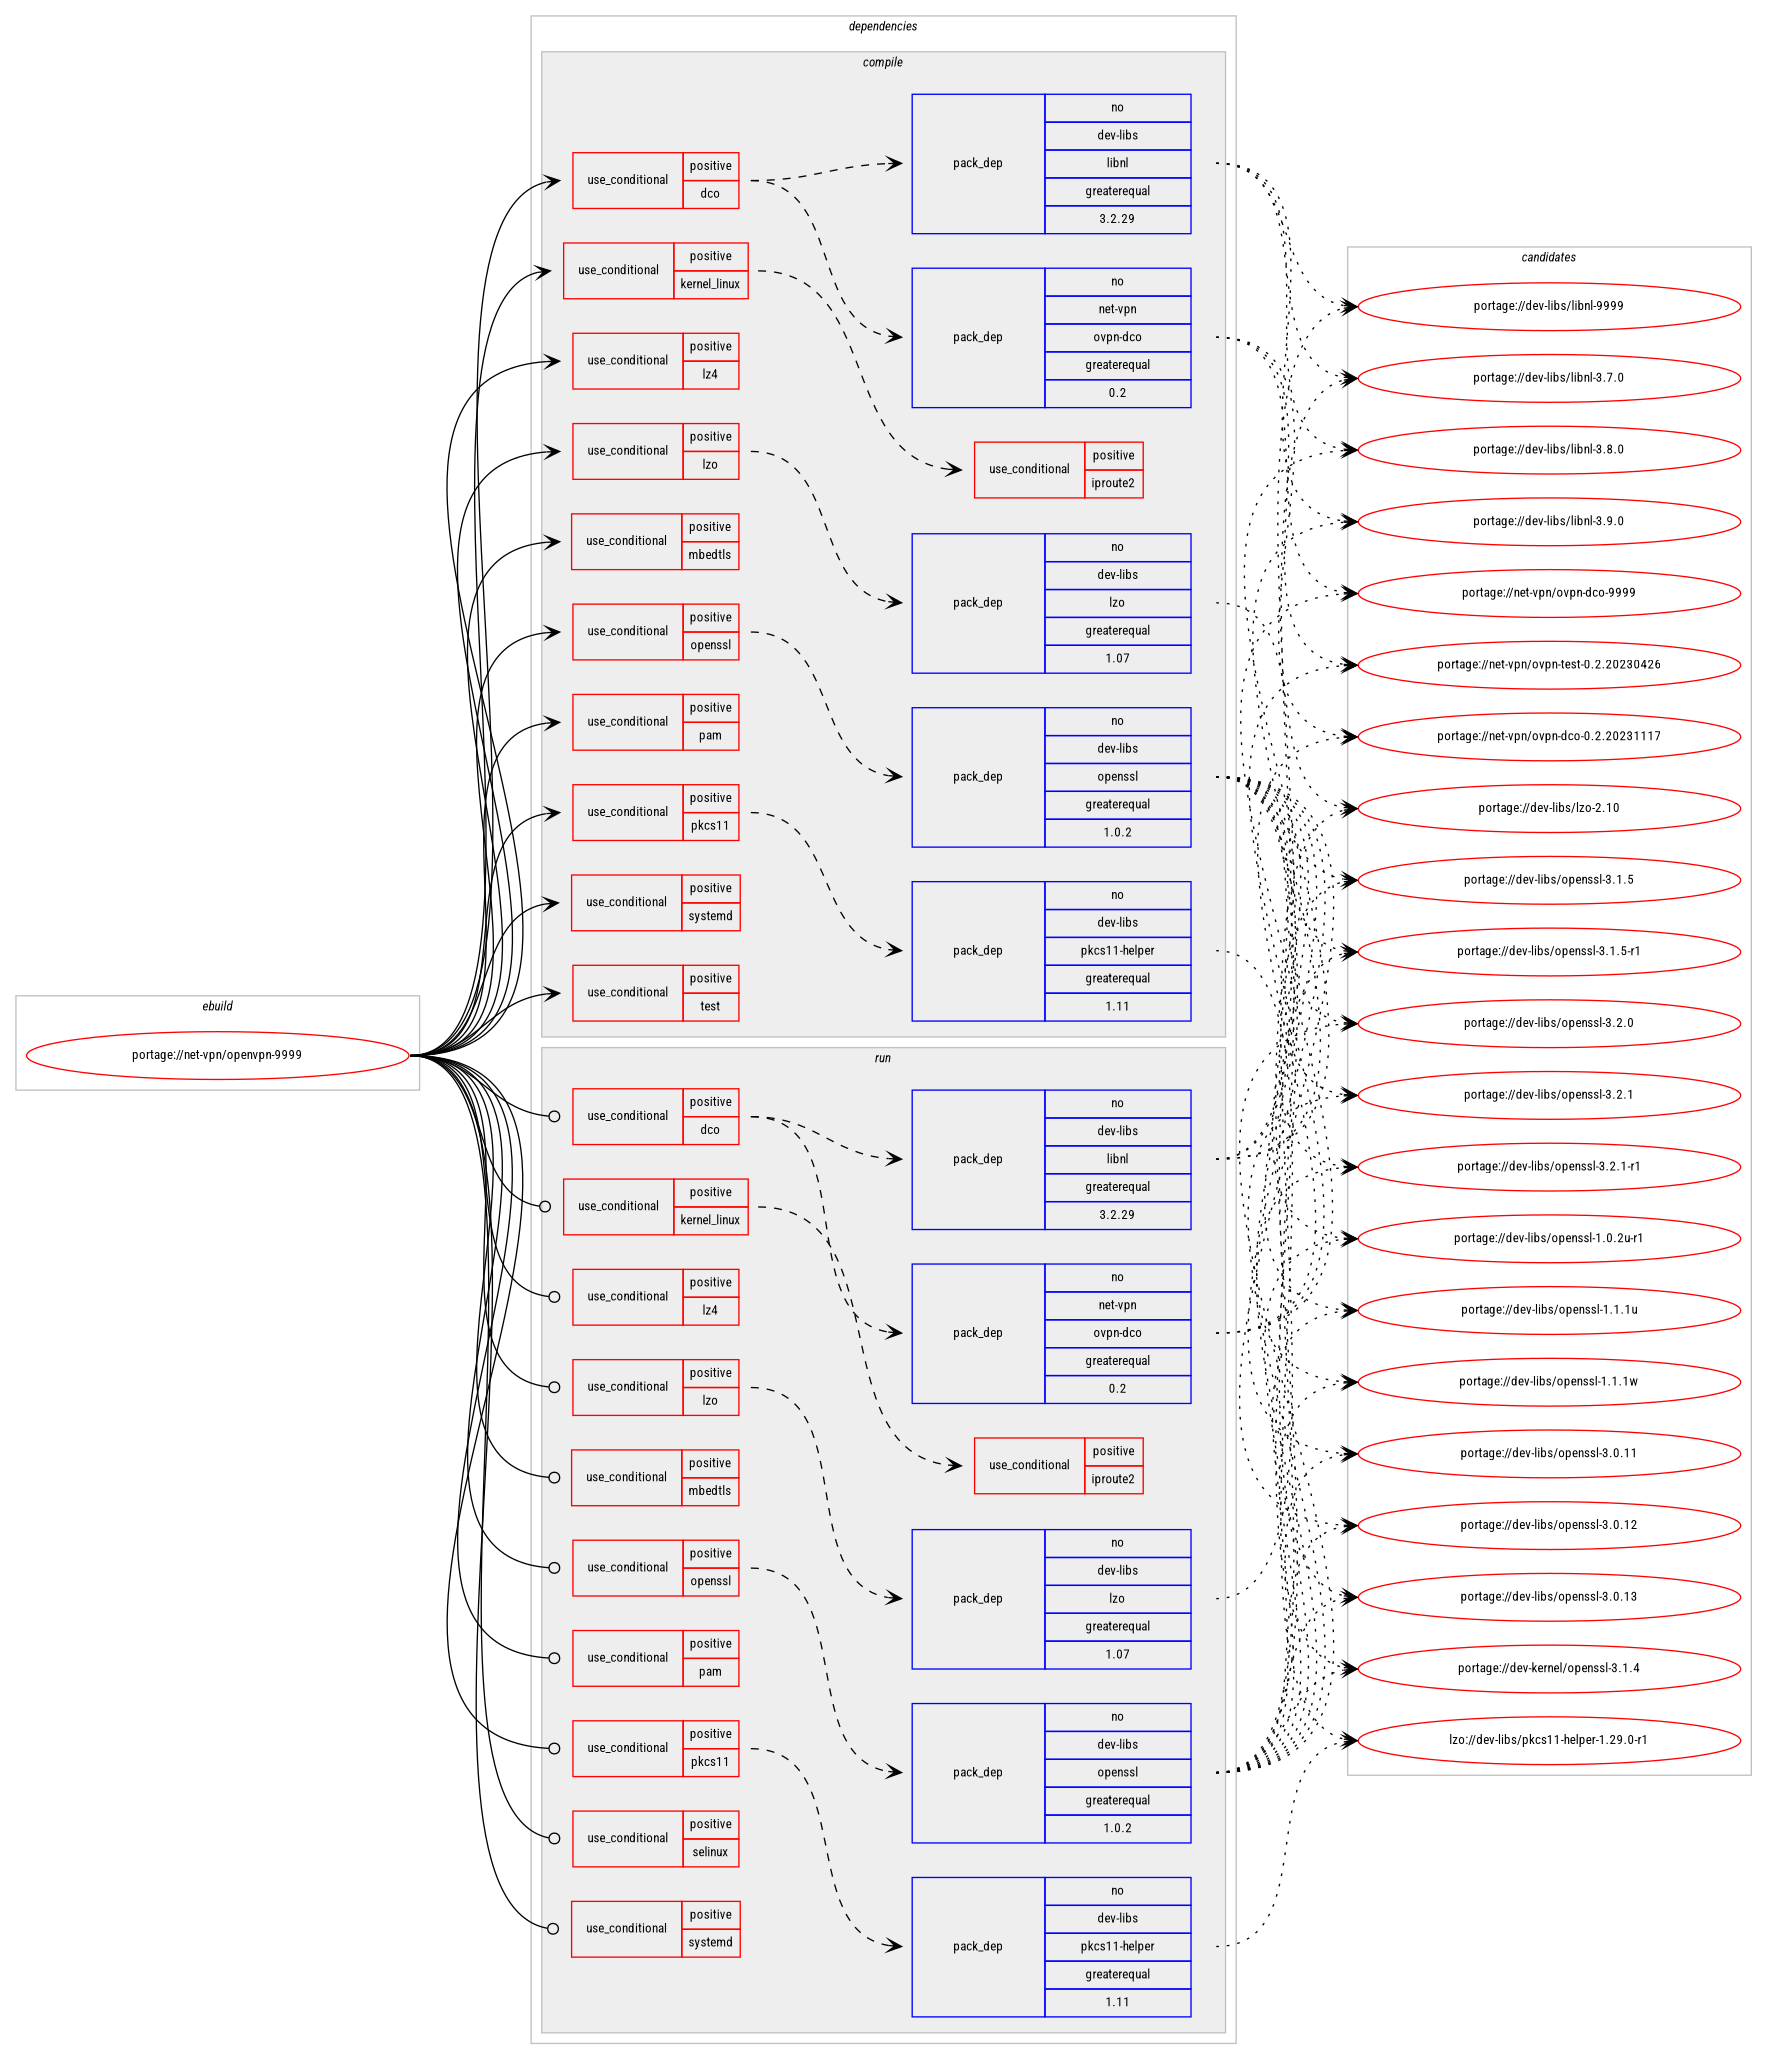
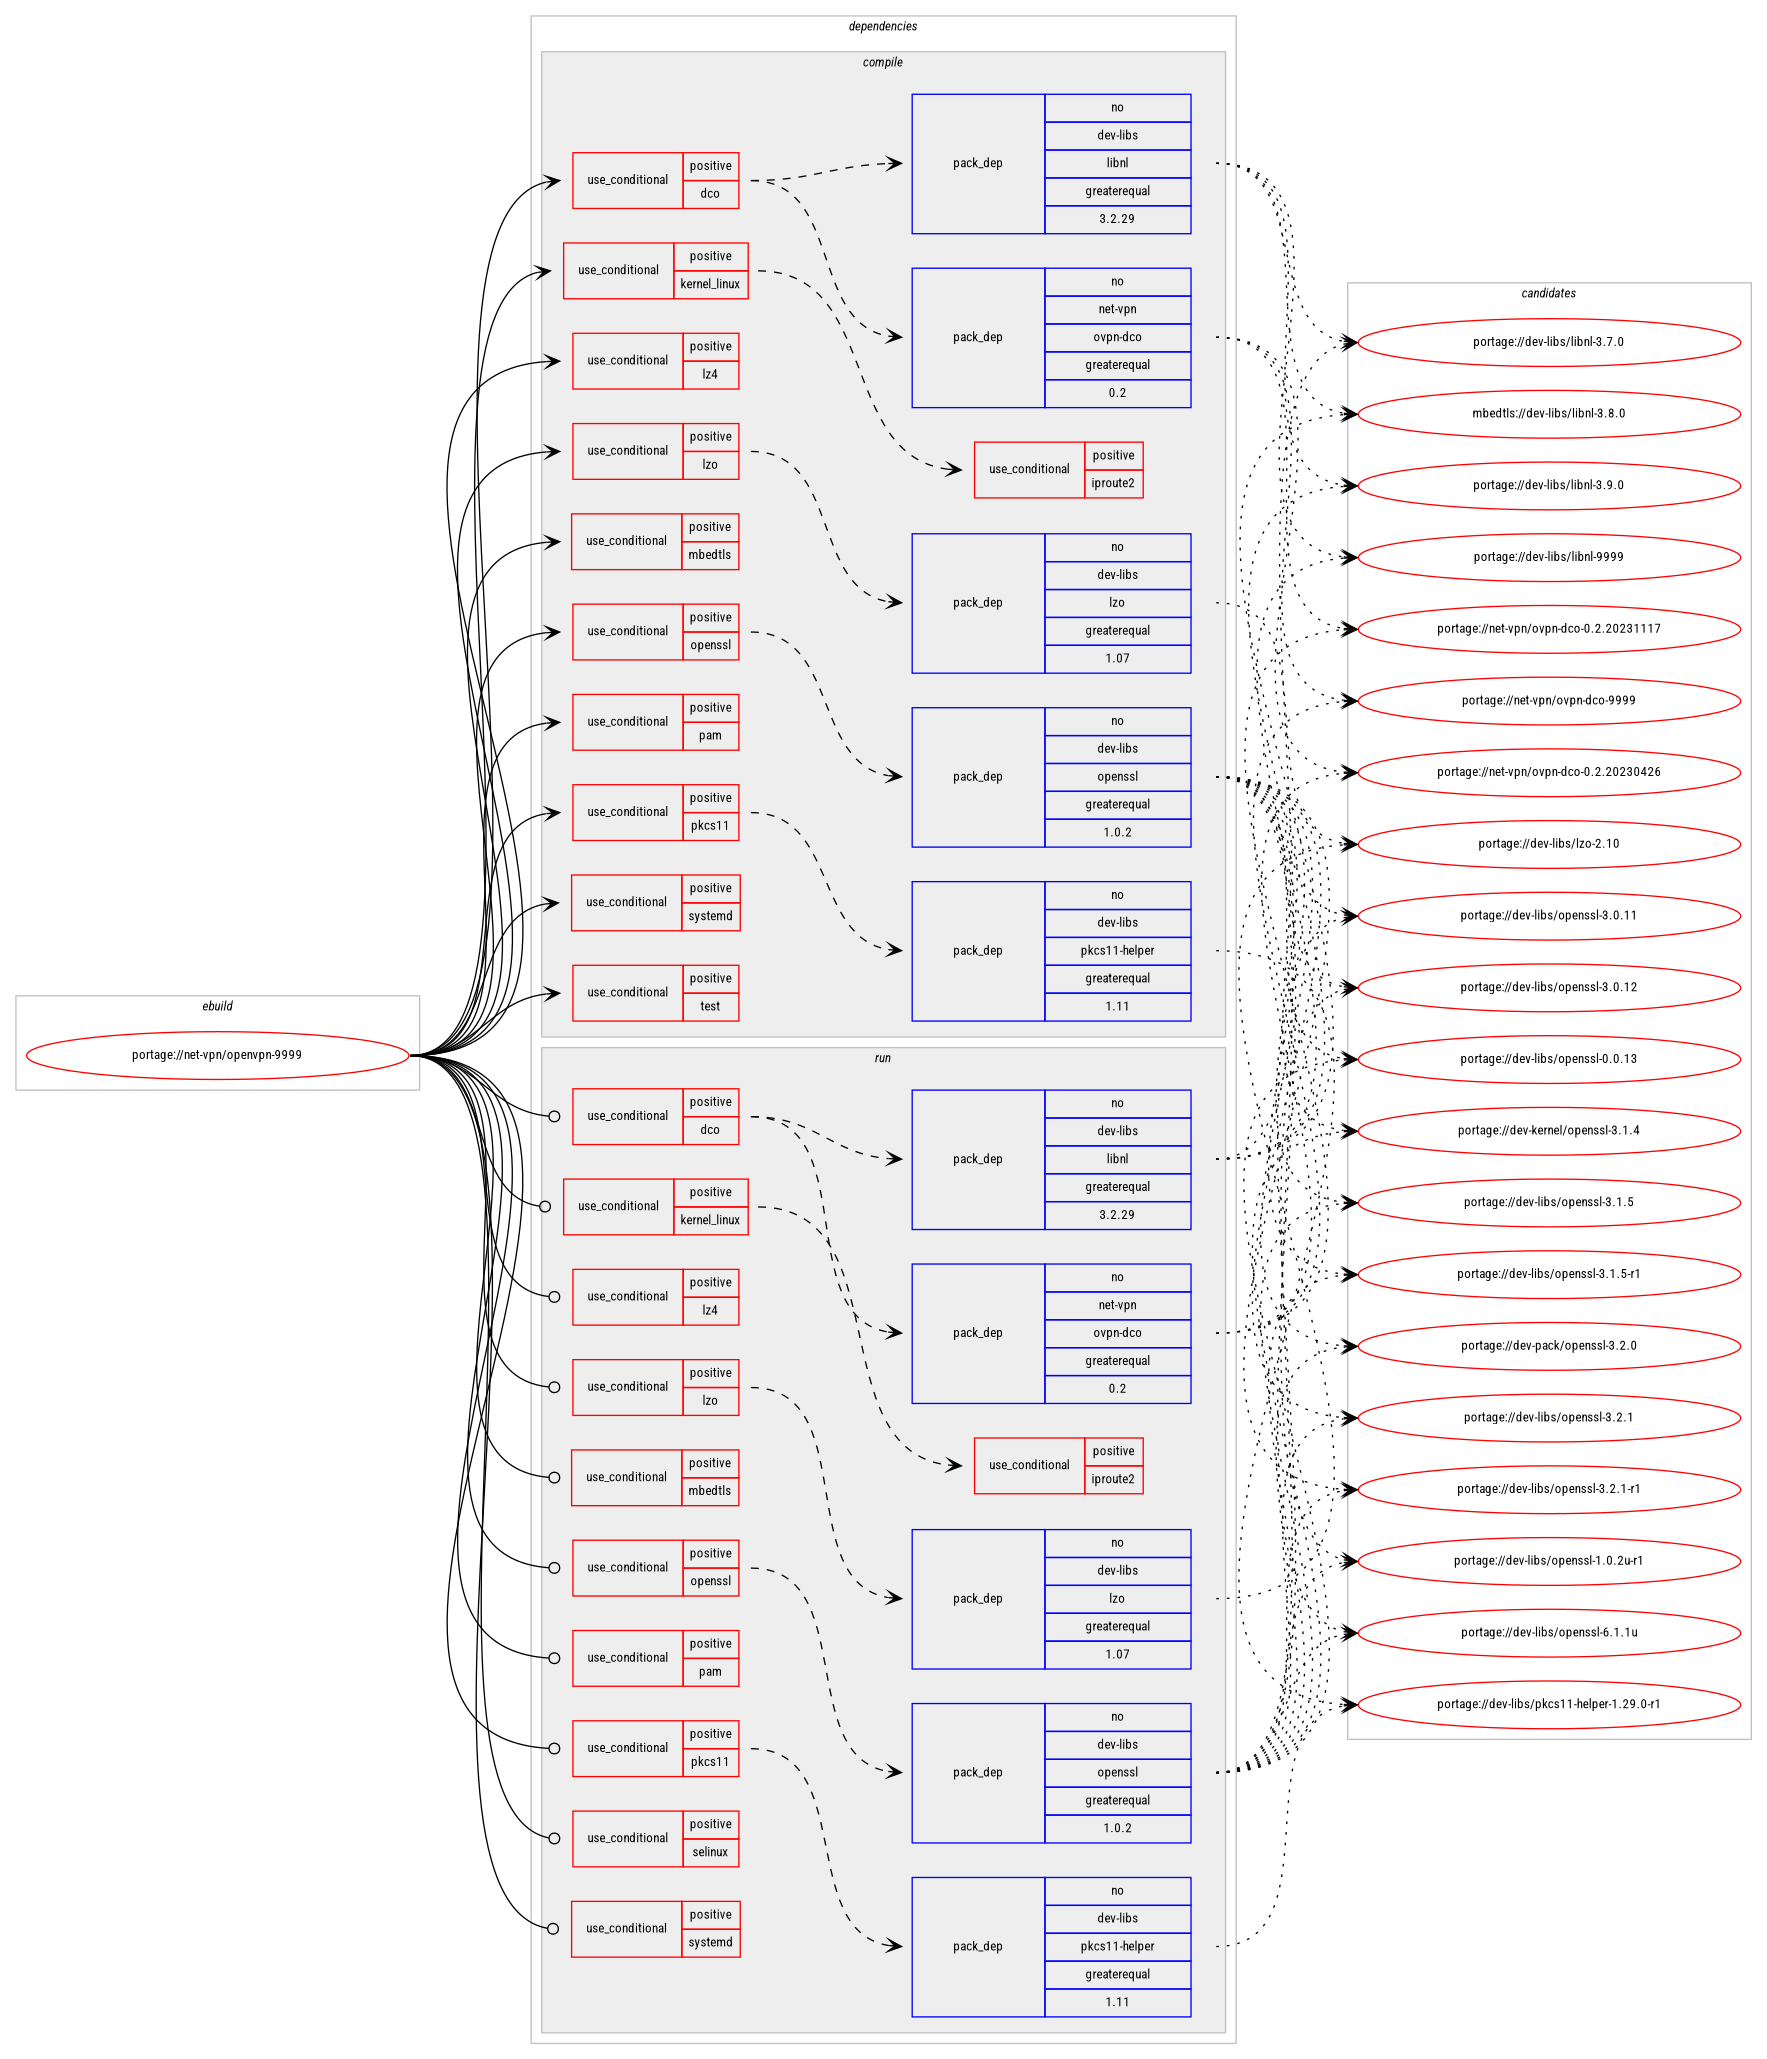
(1550, 450) -> (1550, 414)
(1550, 665) -> (1550, 773)
(1550, 1024) -> (1550, 1346)
(1550, 1311) -> (1550, 1633)
(1550, 1382) -> none
(1550, 1597) -> (1550, 1060)
(1550, 1741) -> (1550, 1705)
